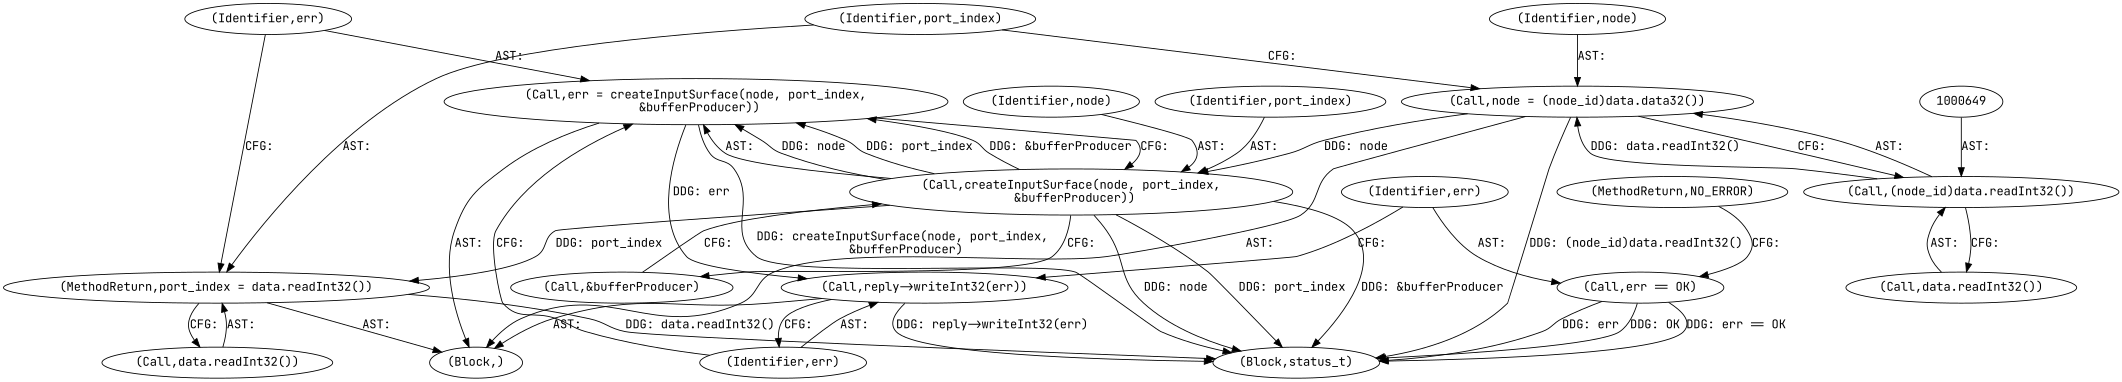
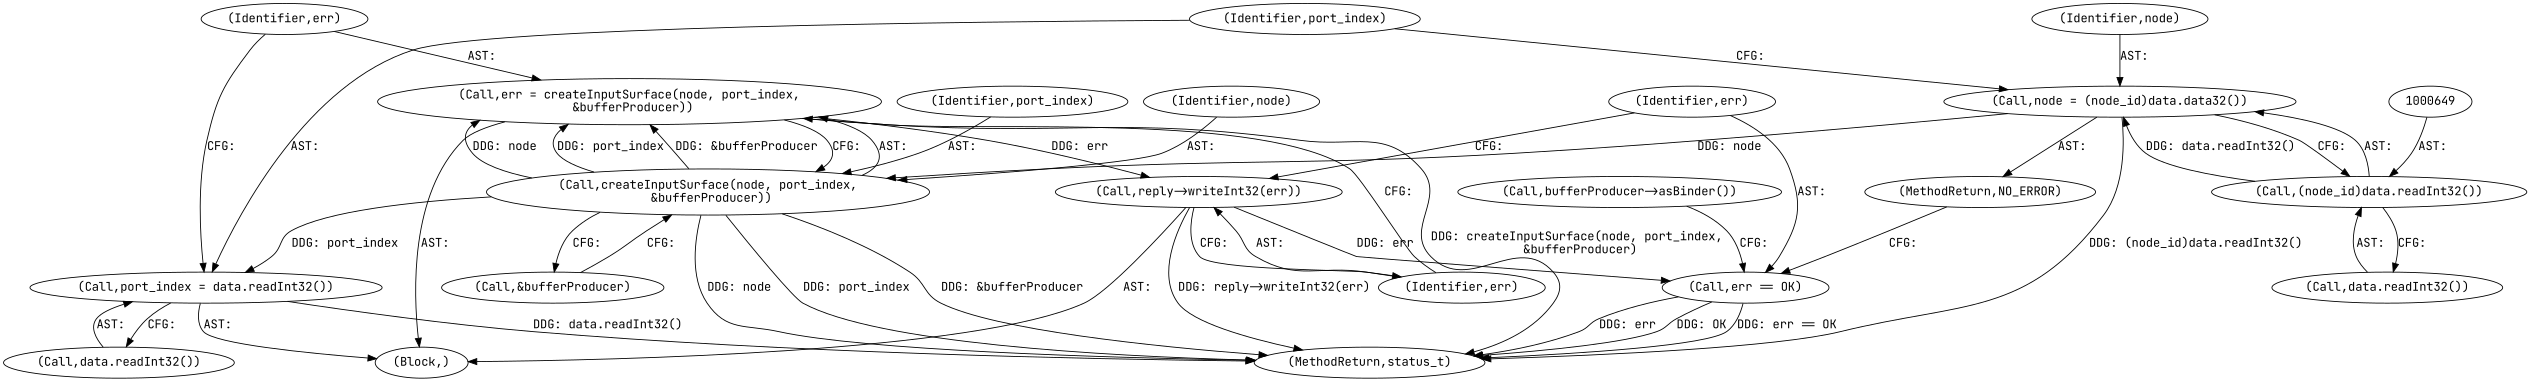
none -> (1620, 192)
(1014, 259) -> (2054, 145)
none -> (1410, 261)
(216, 288) -> (206, 288)
(1296, 363) -> (1370, 363)
